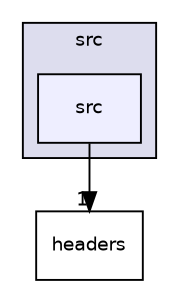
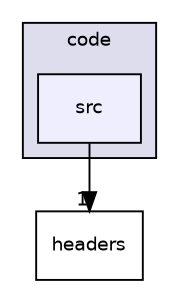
(89, 41) -> (89, 41)
